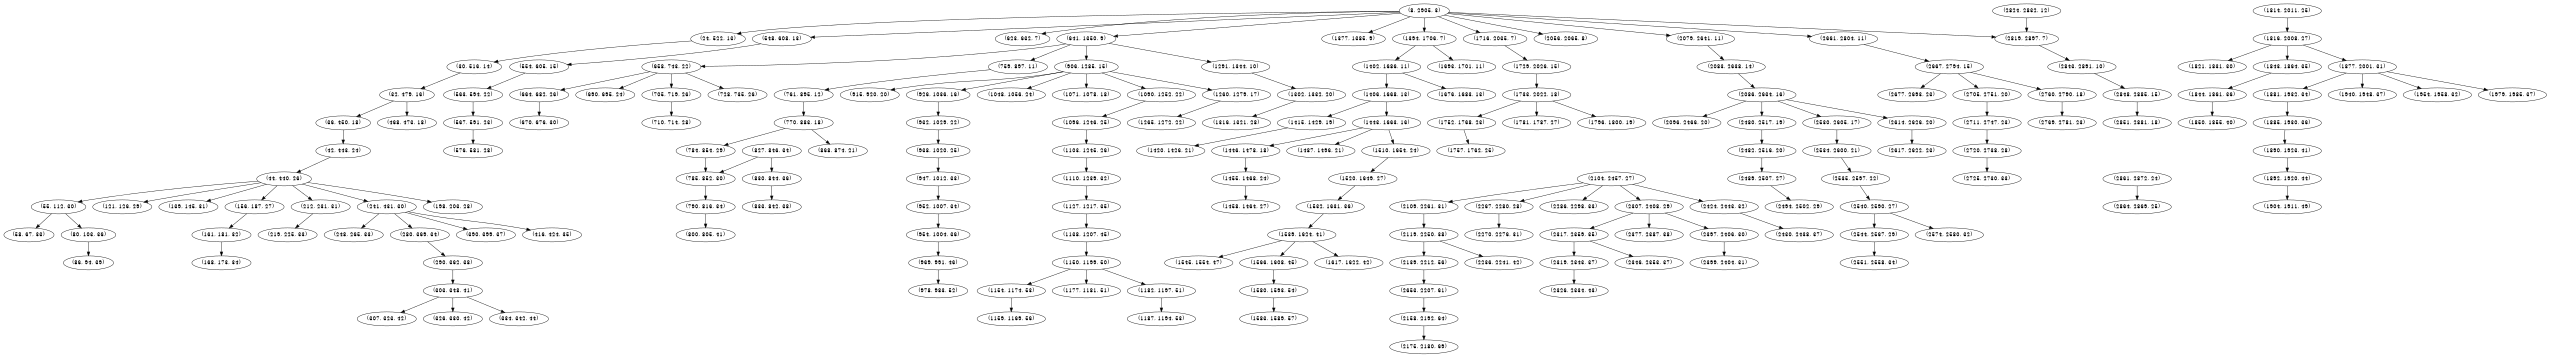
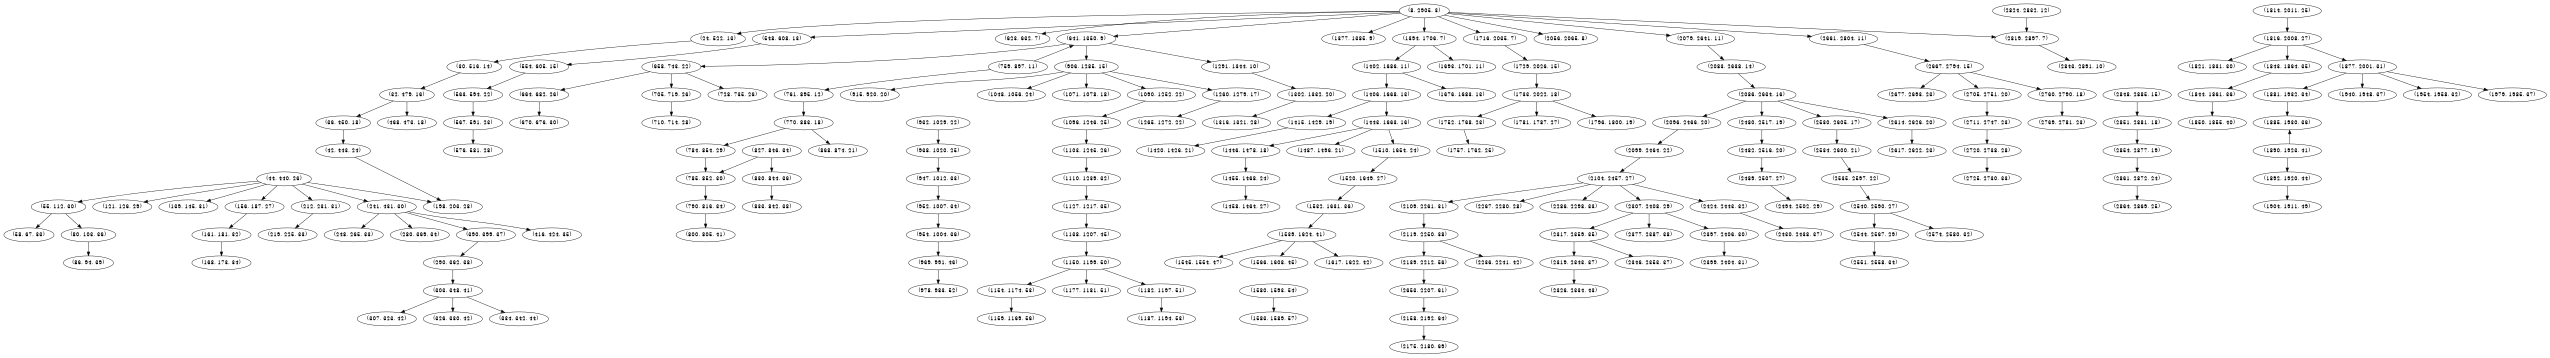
(1052, 52) -> (1052, 54)
(2108, 80) -> none
(605, 95) -> none
(938, 95) -> none
(2285, 135) -> (2290, 139)
none -> (1649, 151)
none -> (2137, 151)
(315, 164) -> (396, 178)
(1499, 235) -> none
(435, 248) -> (471, 248)
(1274, 275) -> none
